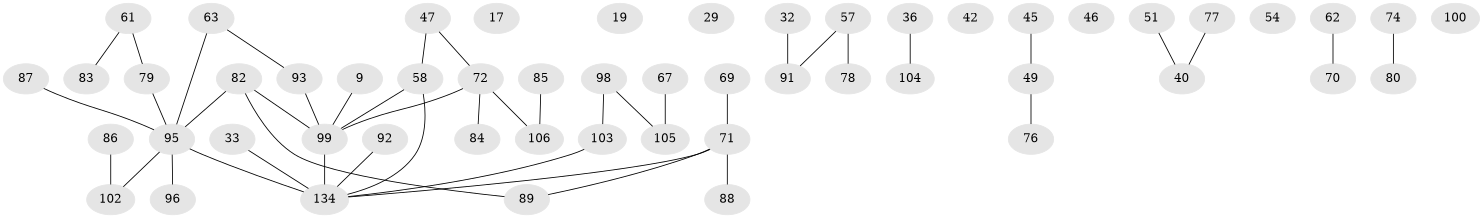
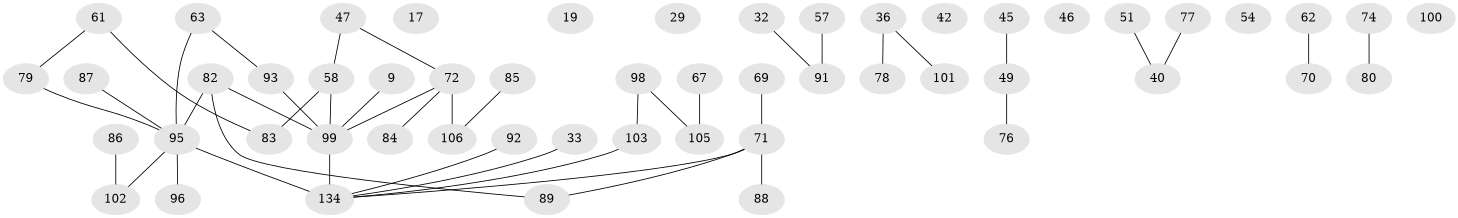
(848, 49) -> (883, 49)
(910, 79) -> (945, 79)
(410, 161) -> (304, 106)
